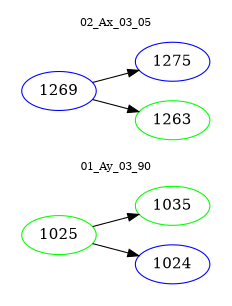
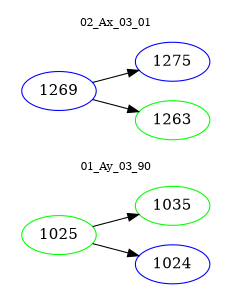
(116, 23) -> (116, 23)
